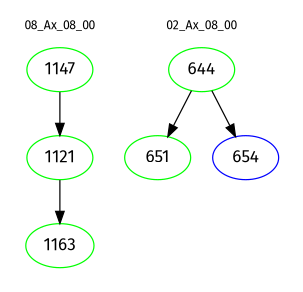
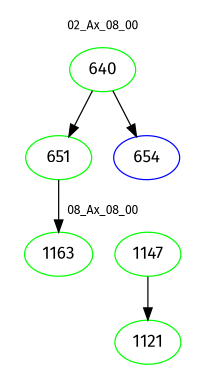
(202, 70) -> (103, 70)
(60, 196) -> (59, 207)
